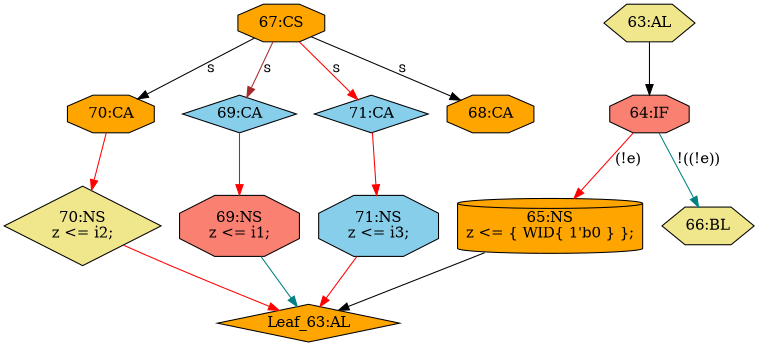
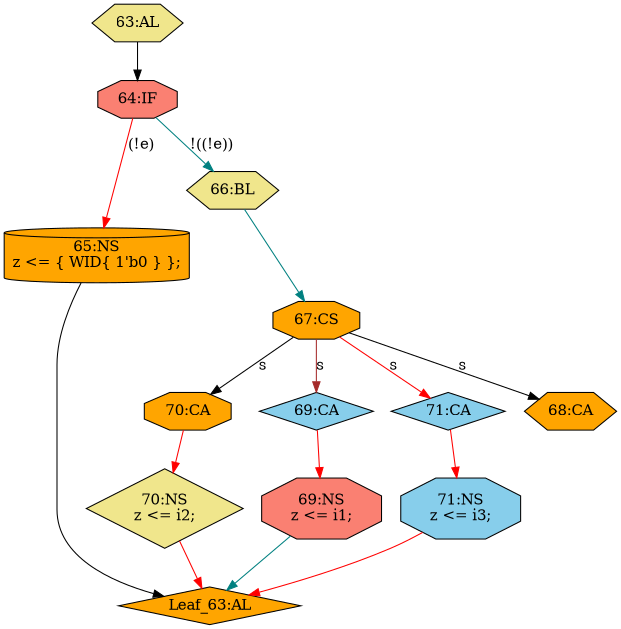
(490, 114) -> (571, 411)
none -> (272, 251)
